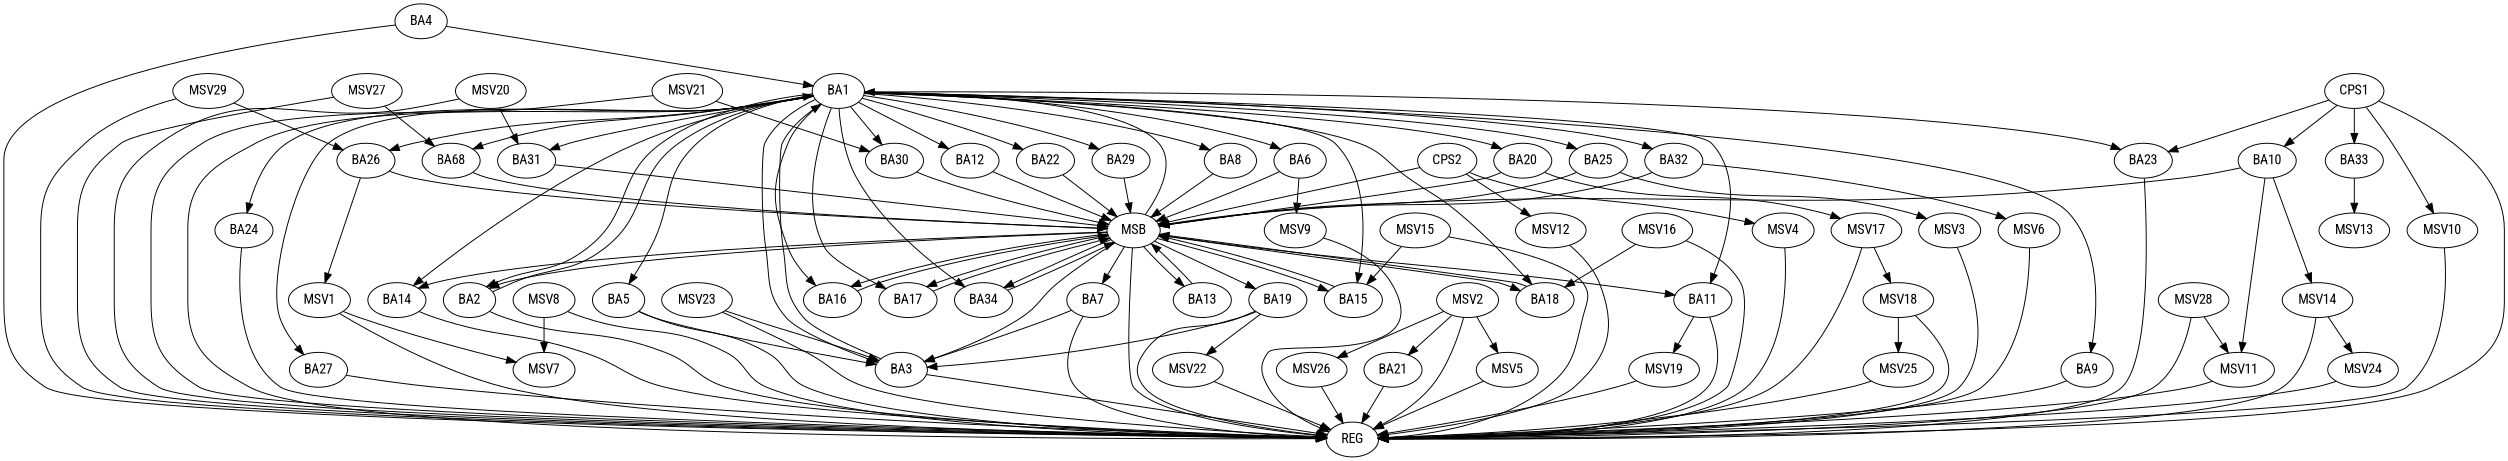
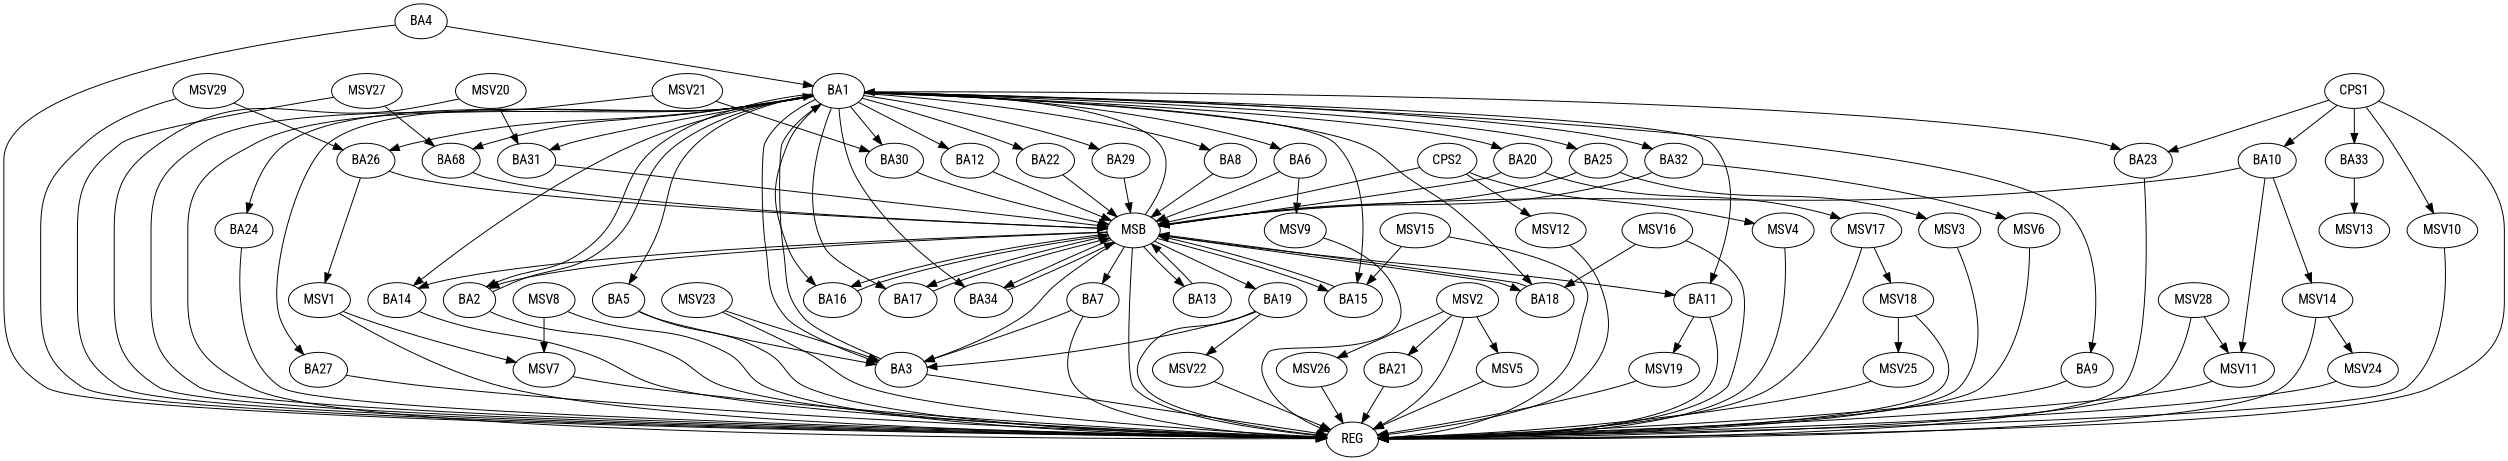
none -> (944, 416)
